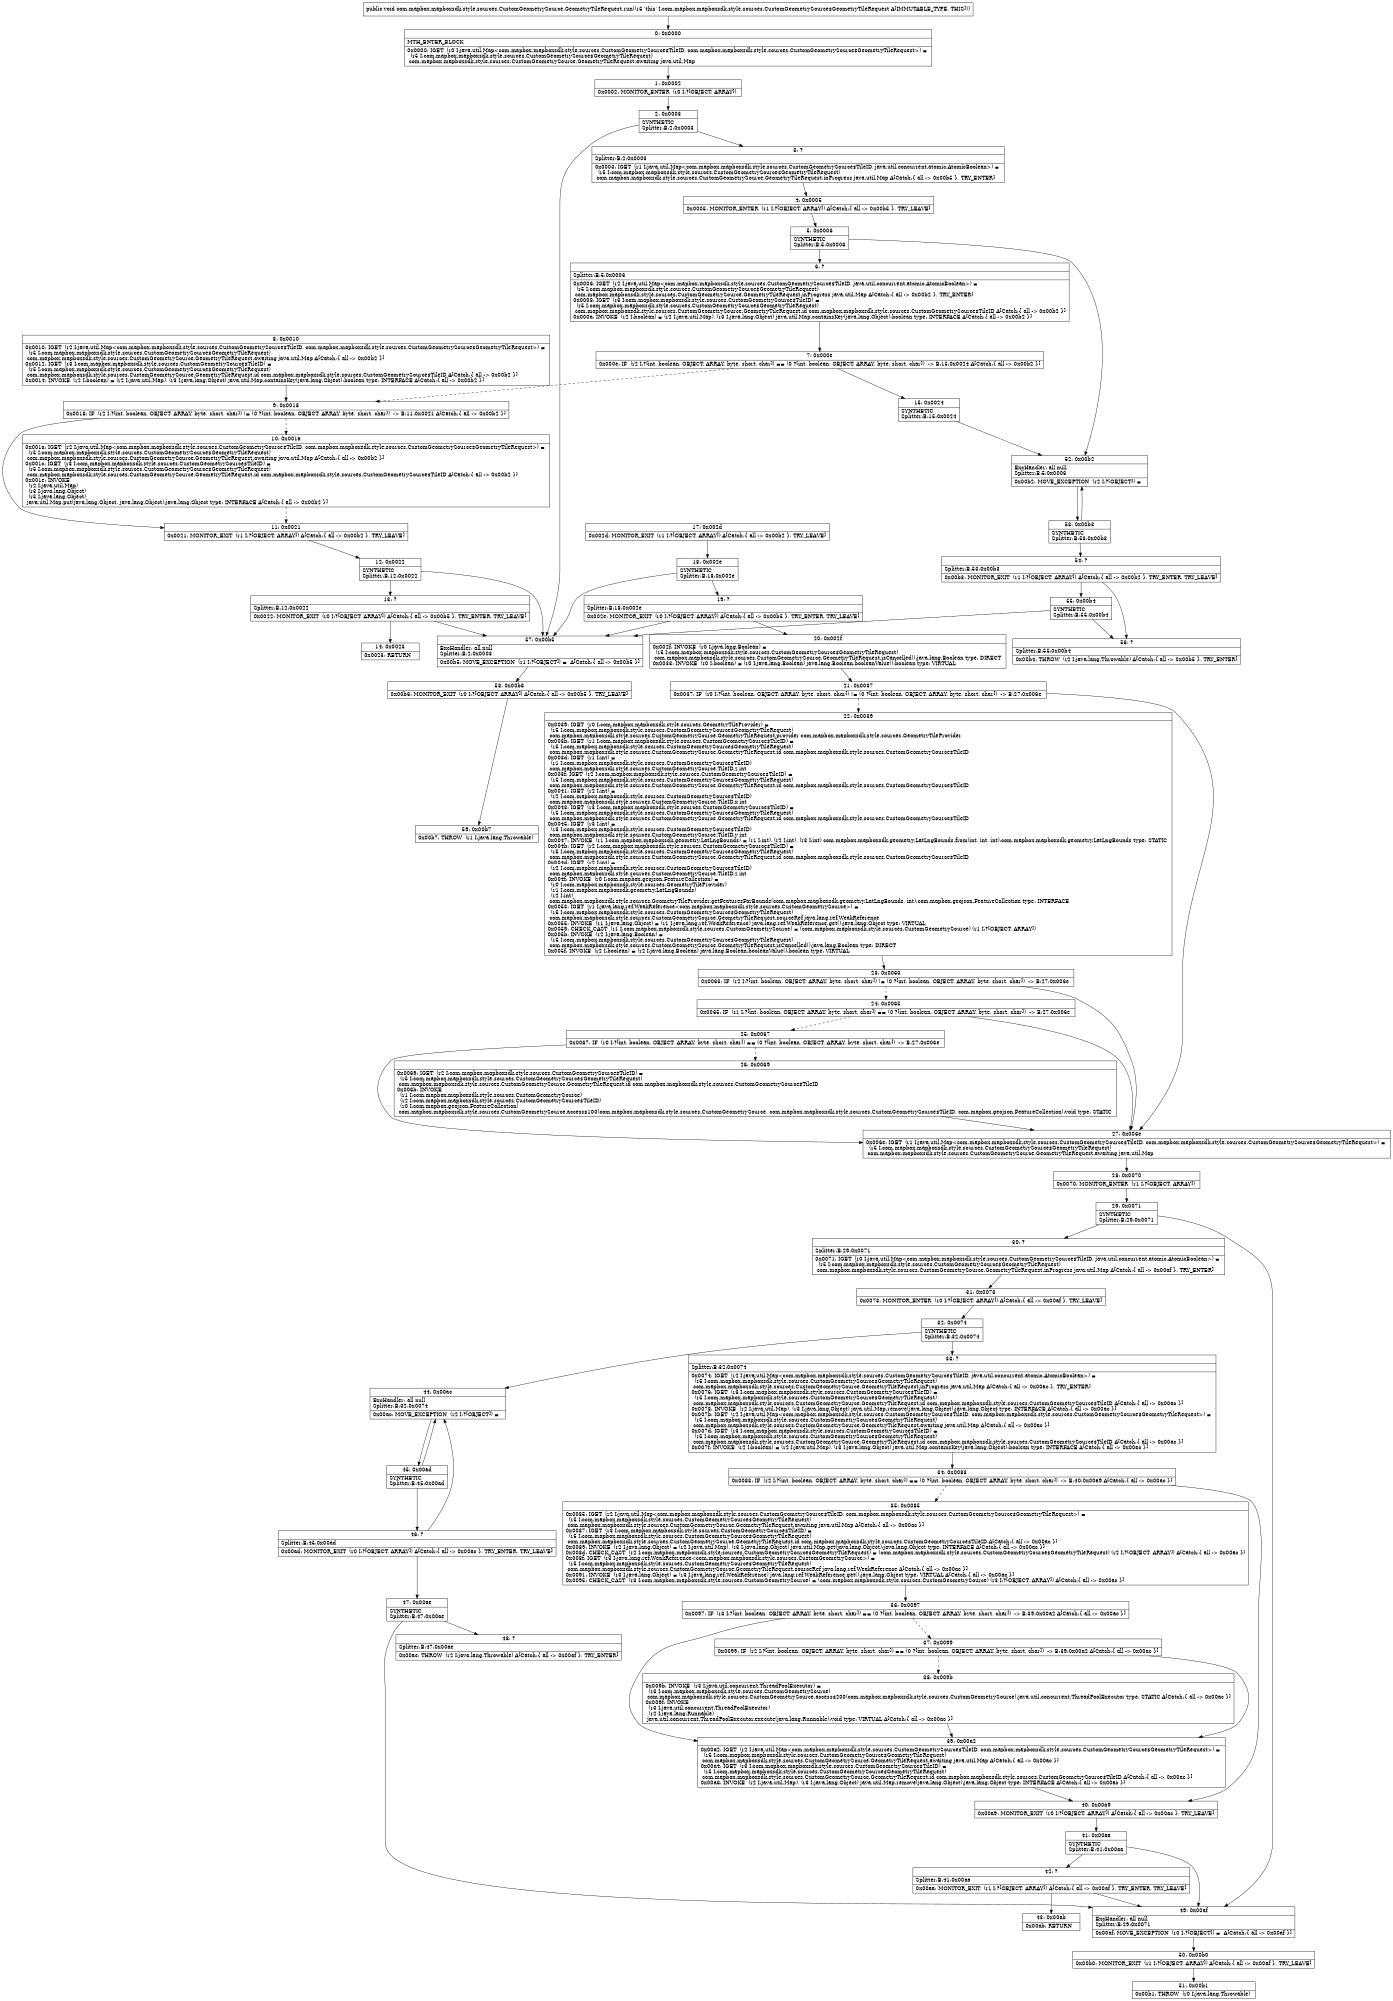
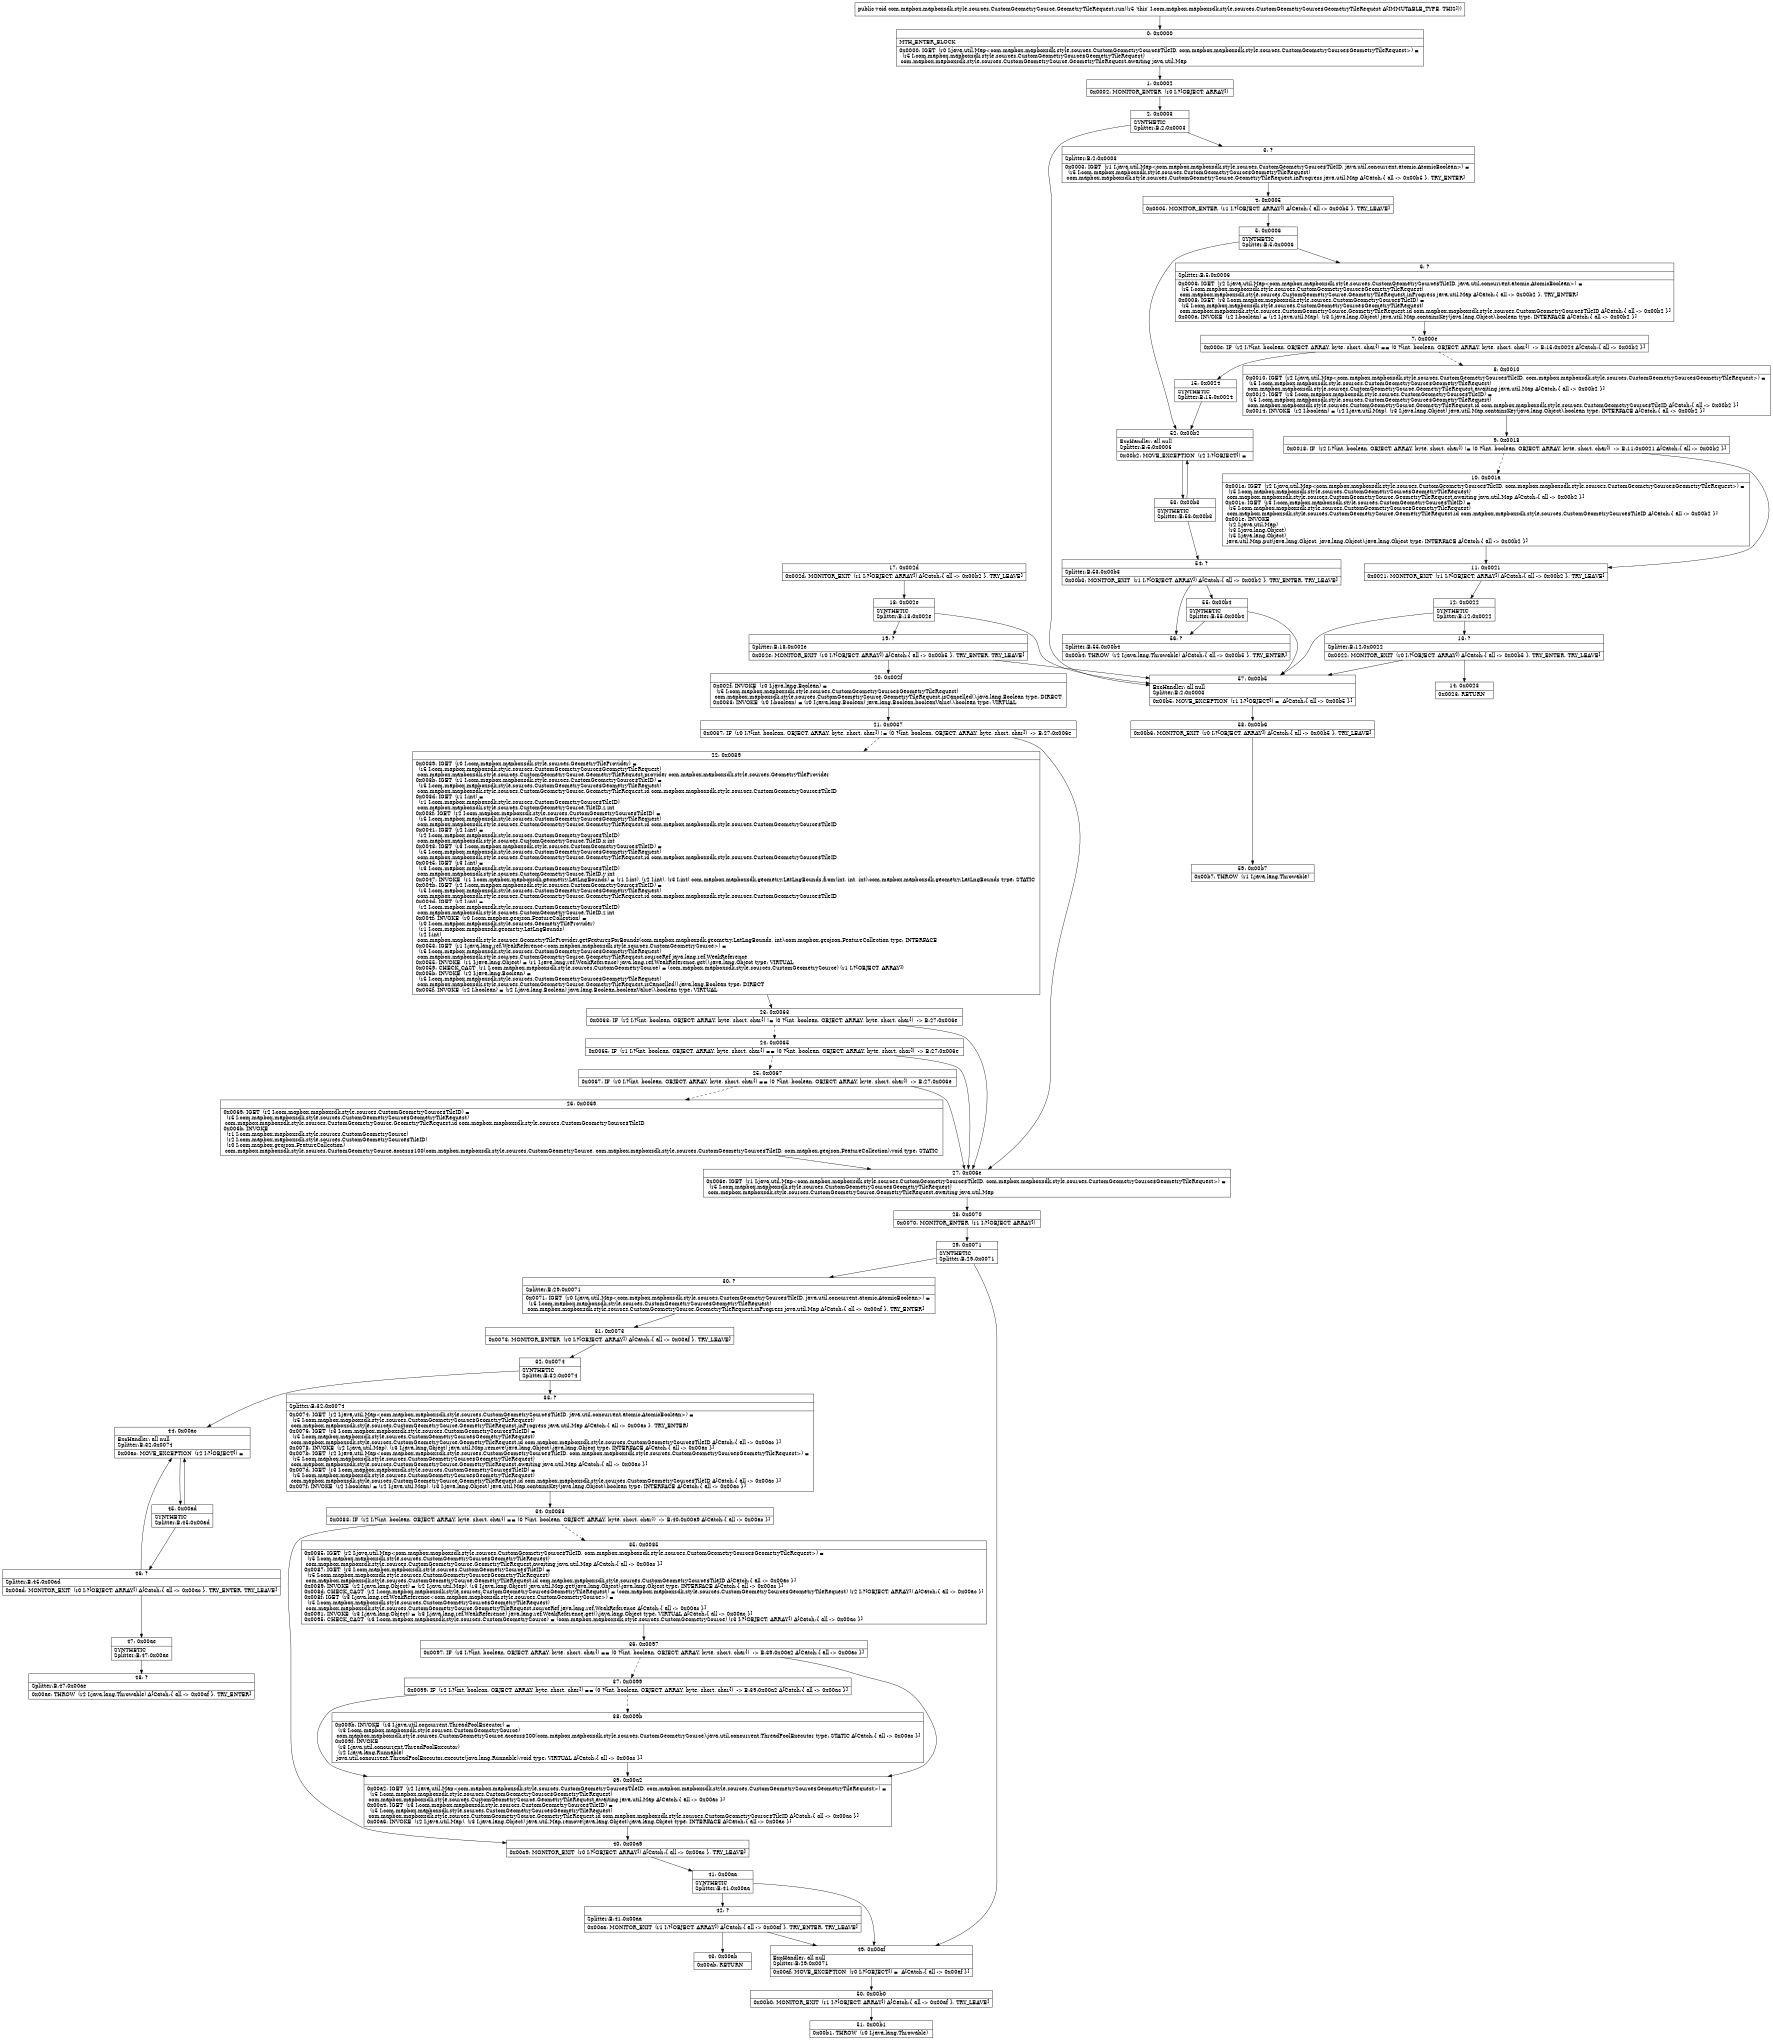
(556, 385) -> (1449, 358)
(286, 513) -> (1486, 553)
(618, 1897) -> none
